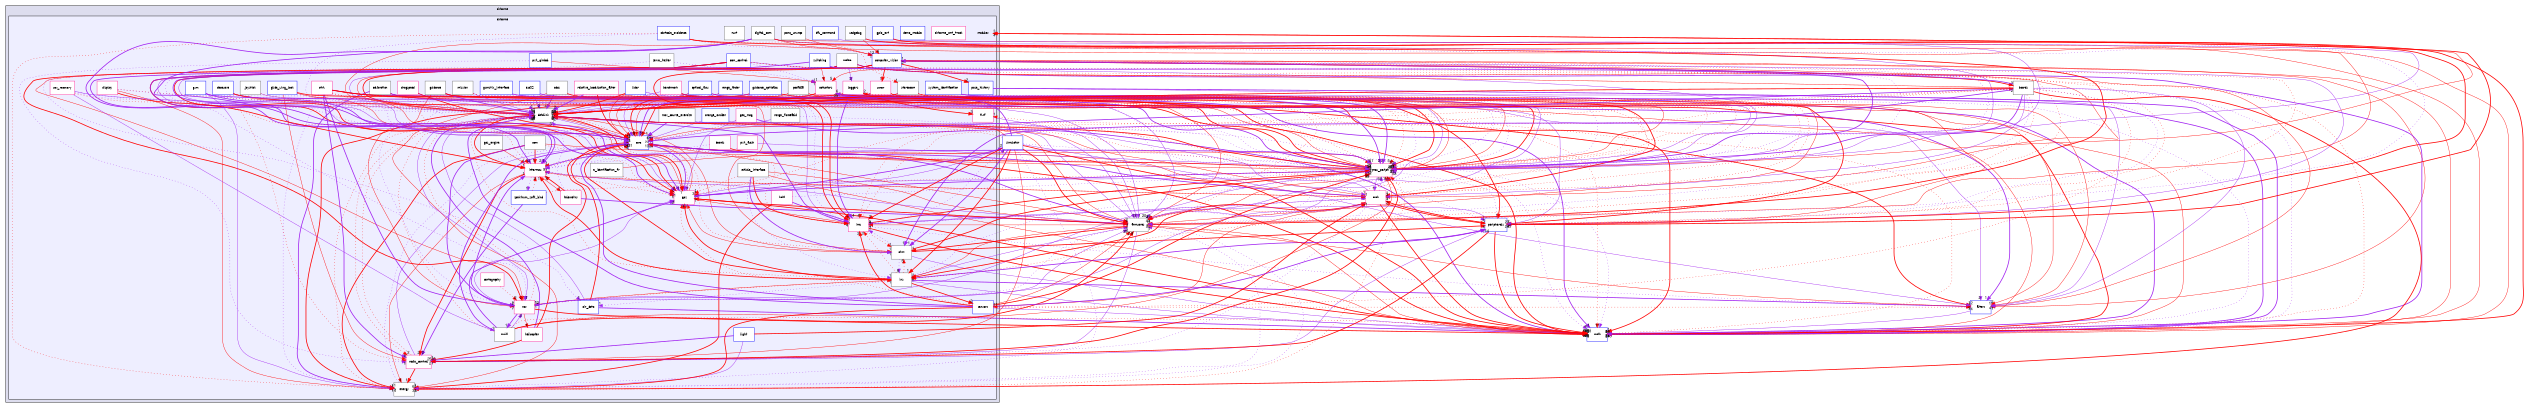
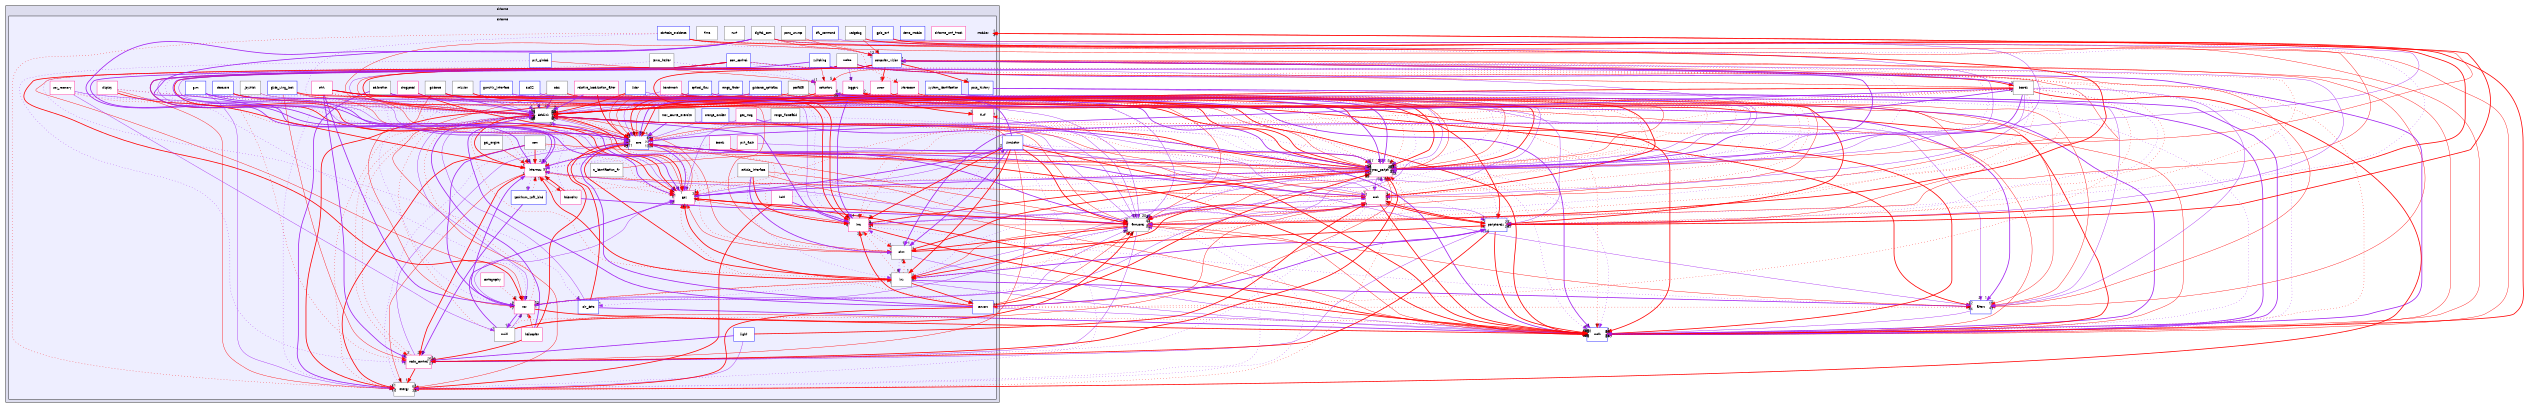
none -> (707, 33)
(908, 88) -> (908, 88)
(1523, 127) -> (1523, 127)
(585, 157) -> none
(480, 219) -> none
(525, 318) -> (531, 323)
